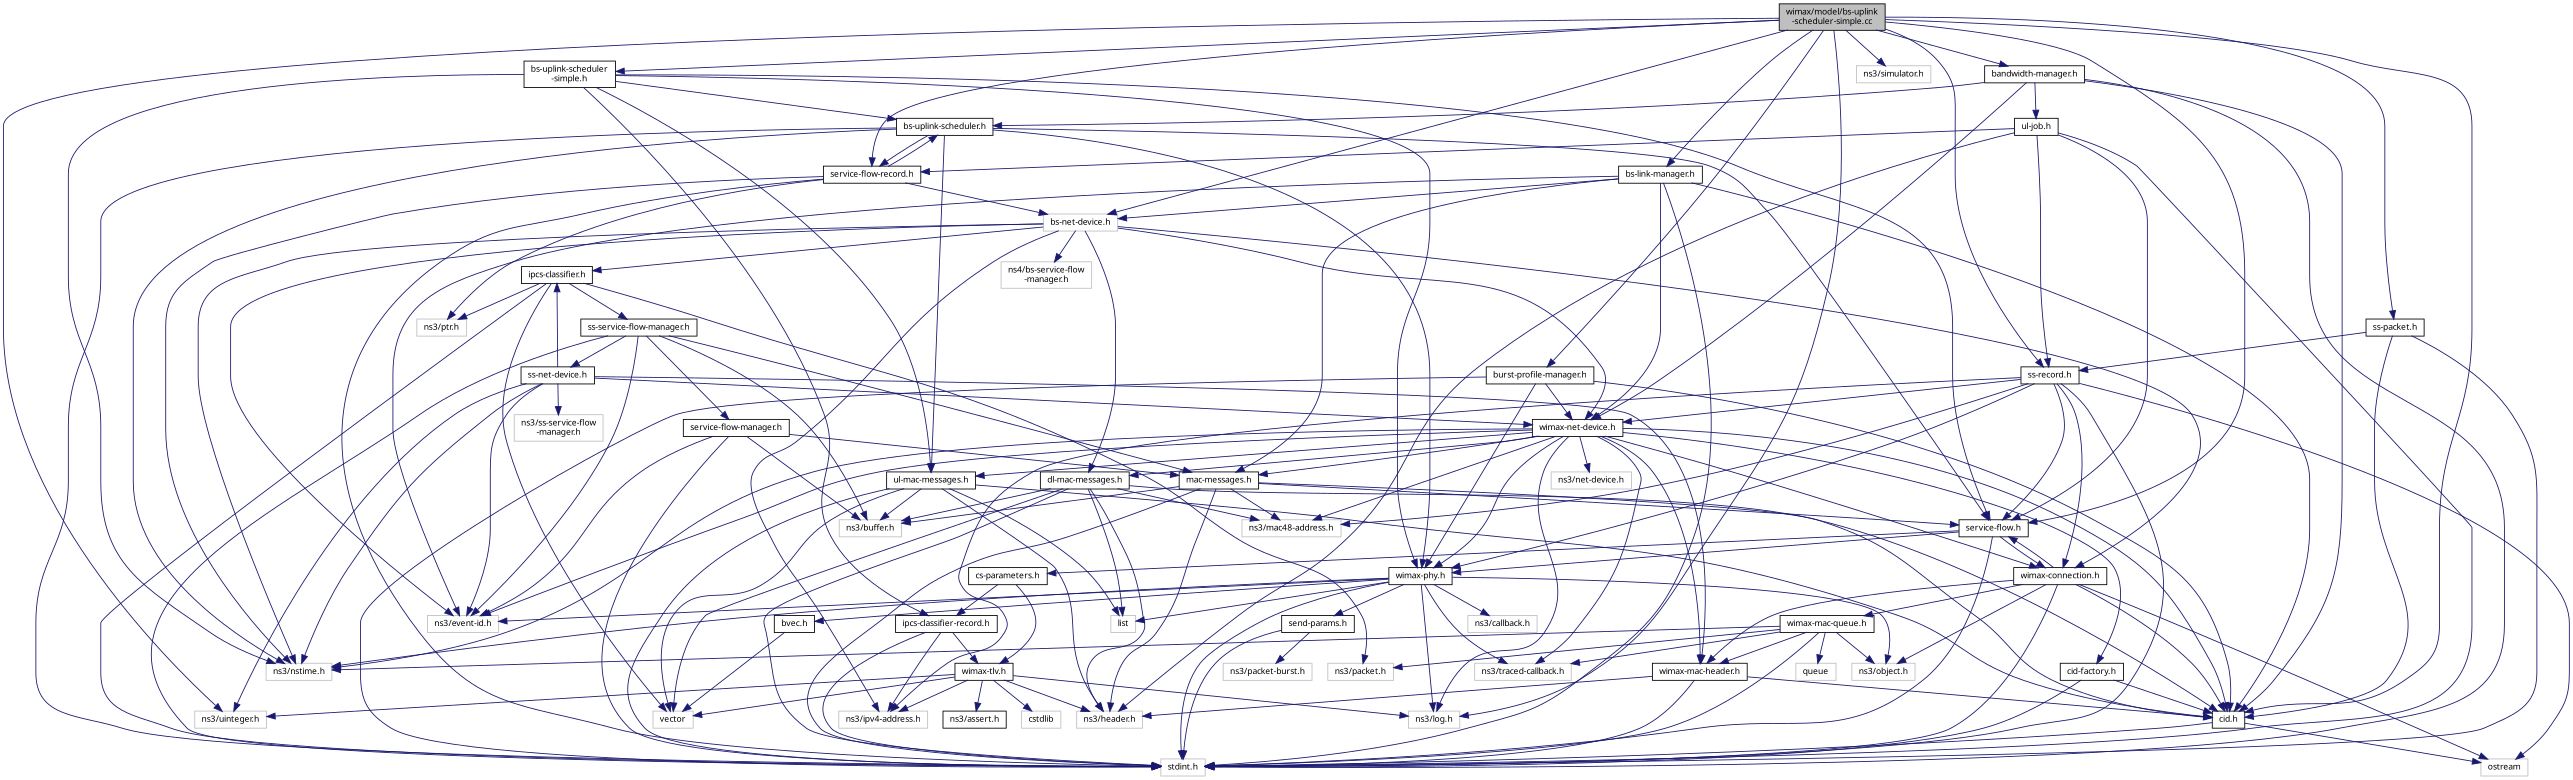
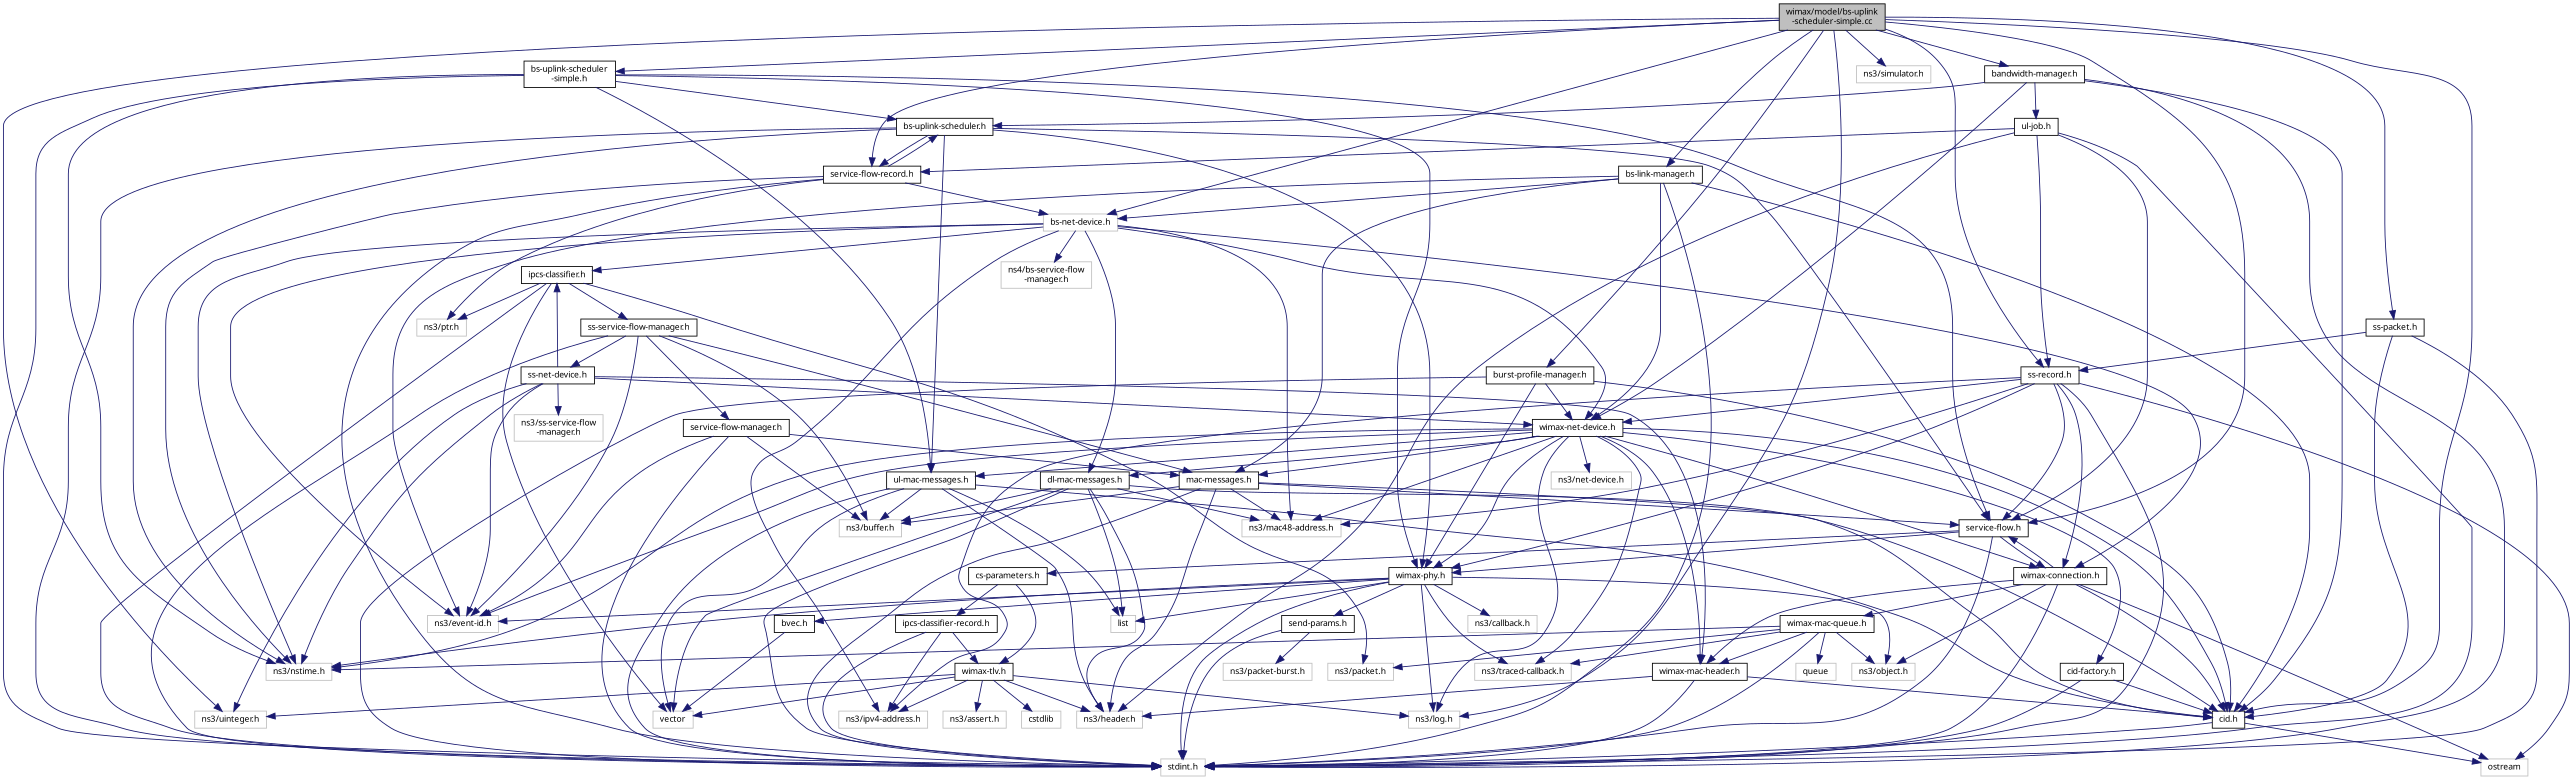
none -> (1284, 312)
(781, 325) -> (52, 725)
(975, 720) -> (975, 720)
